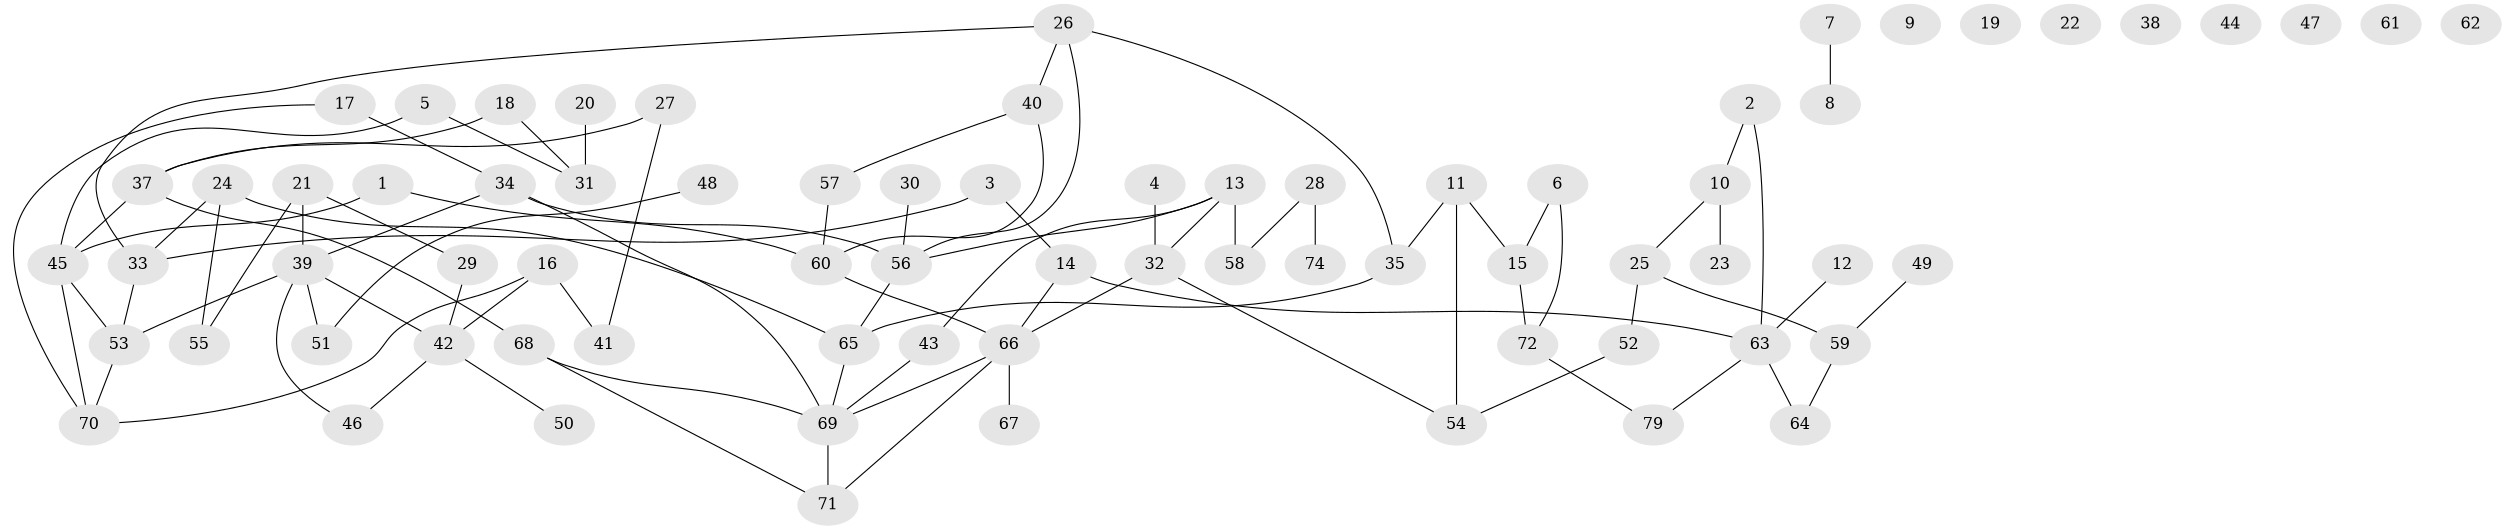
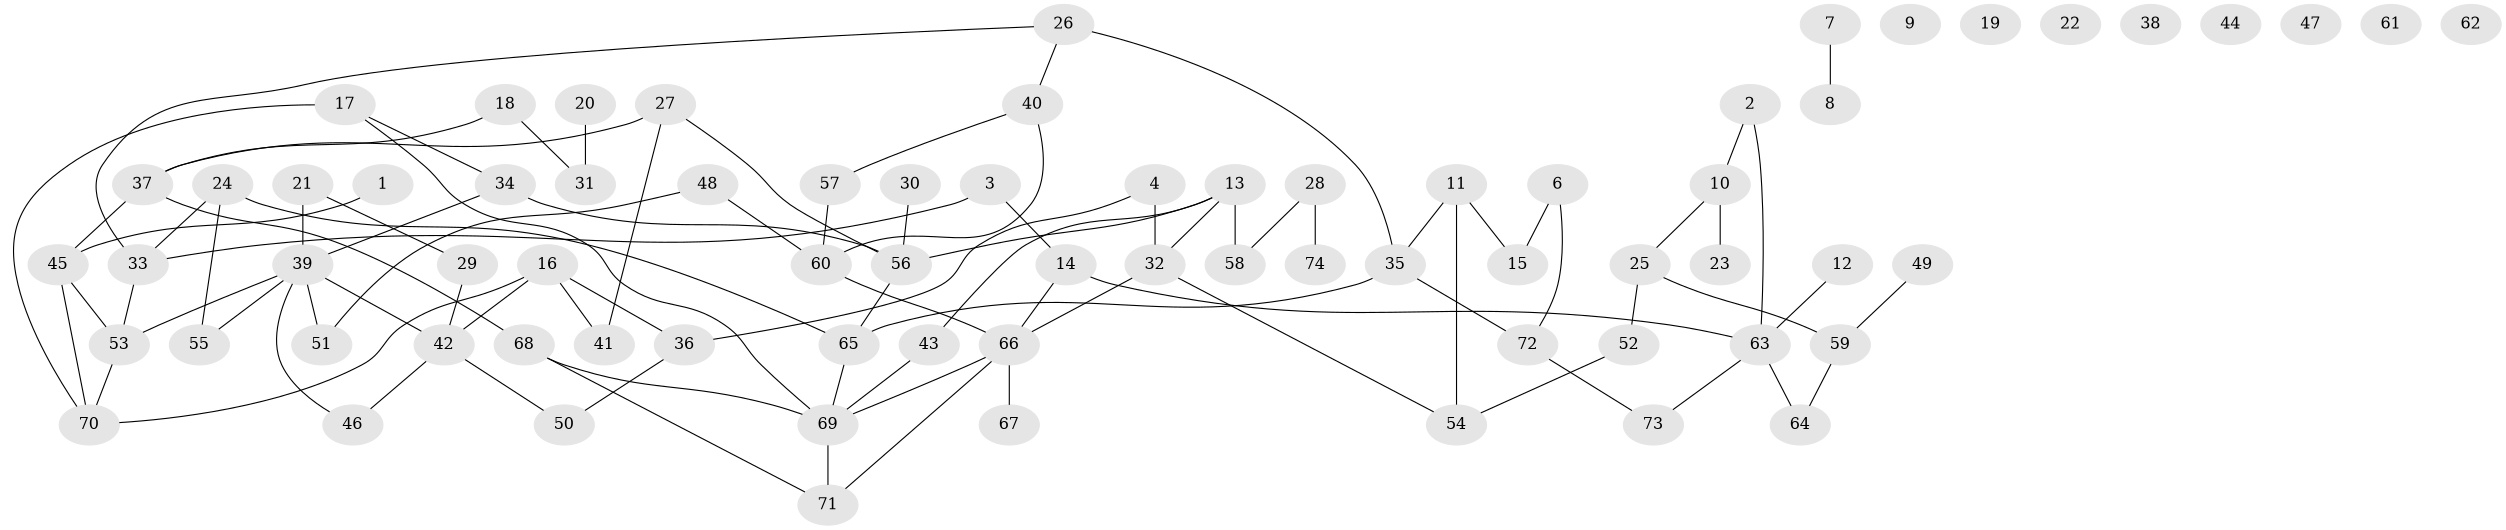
(425, 105) -> none
(1061, 193) -> (777, 193)
(507, 211) -> (755, 219)
(250, 264) -> (251, 305)
(733, 301) -> (605, 262)
(1523, 305) -> (1448, 297)
none -> (684, 345)
(1653, 425) -> (1653, 425)
